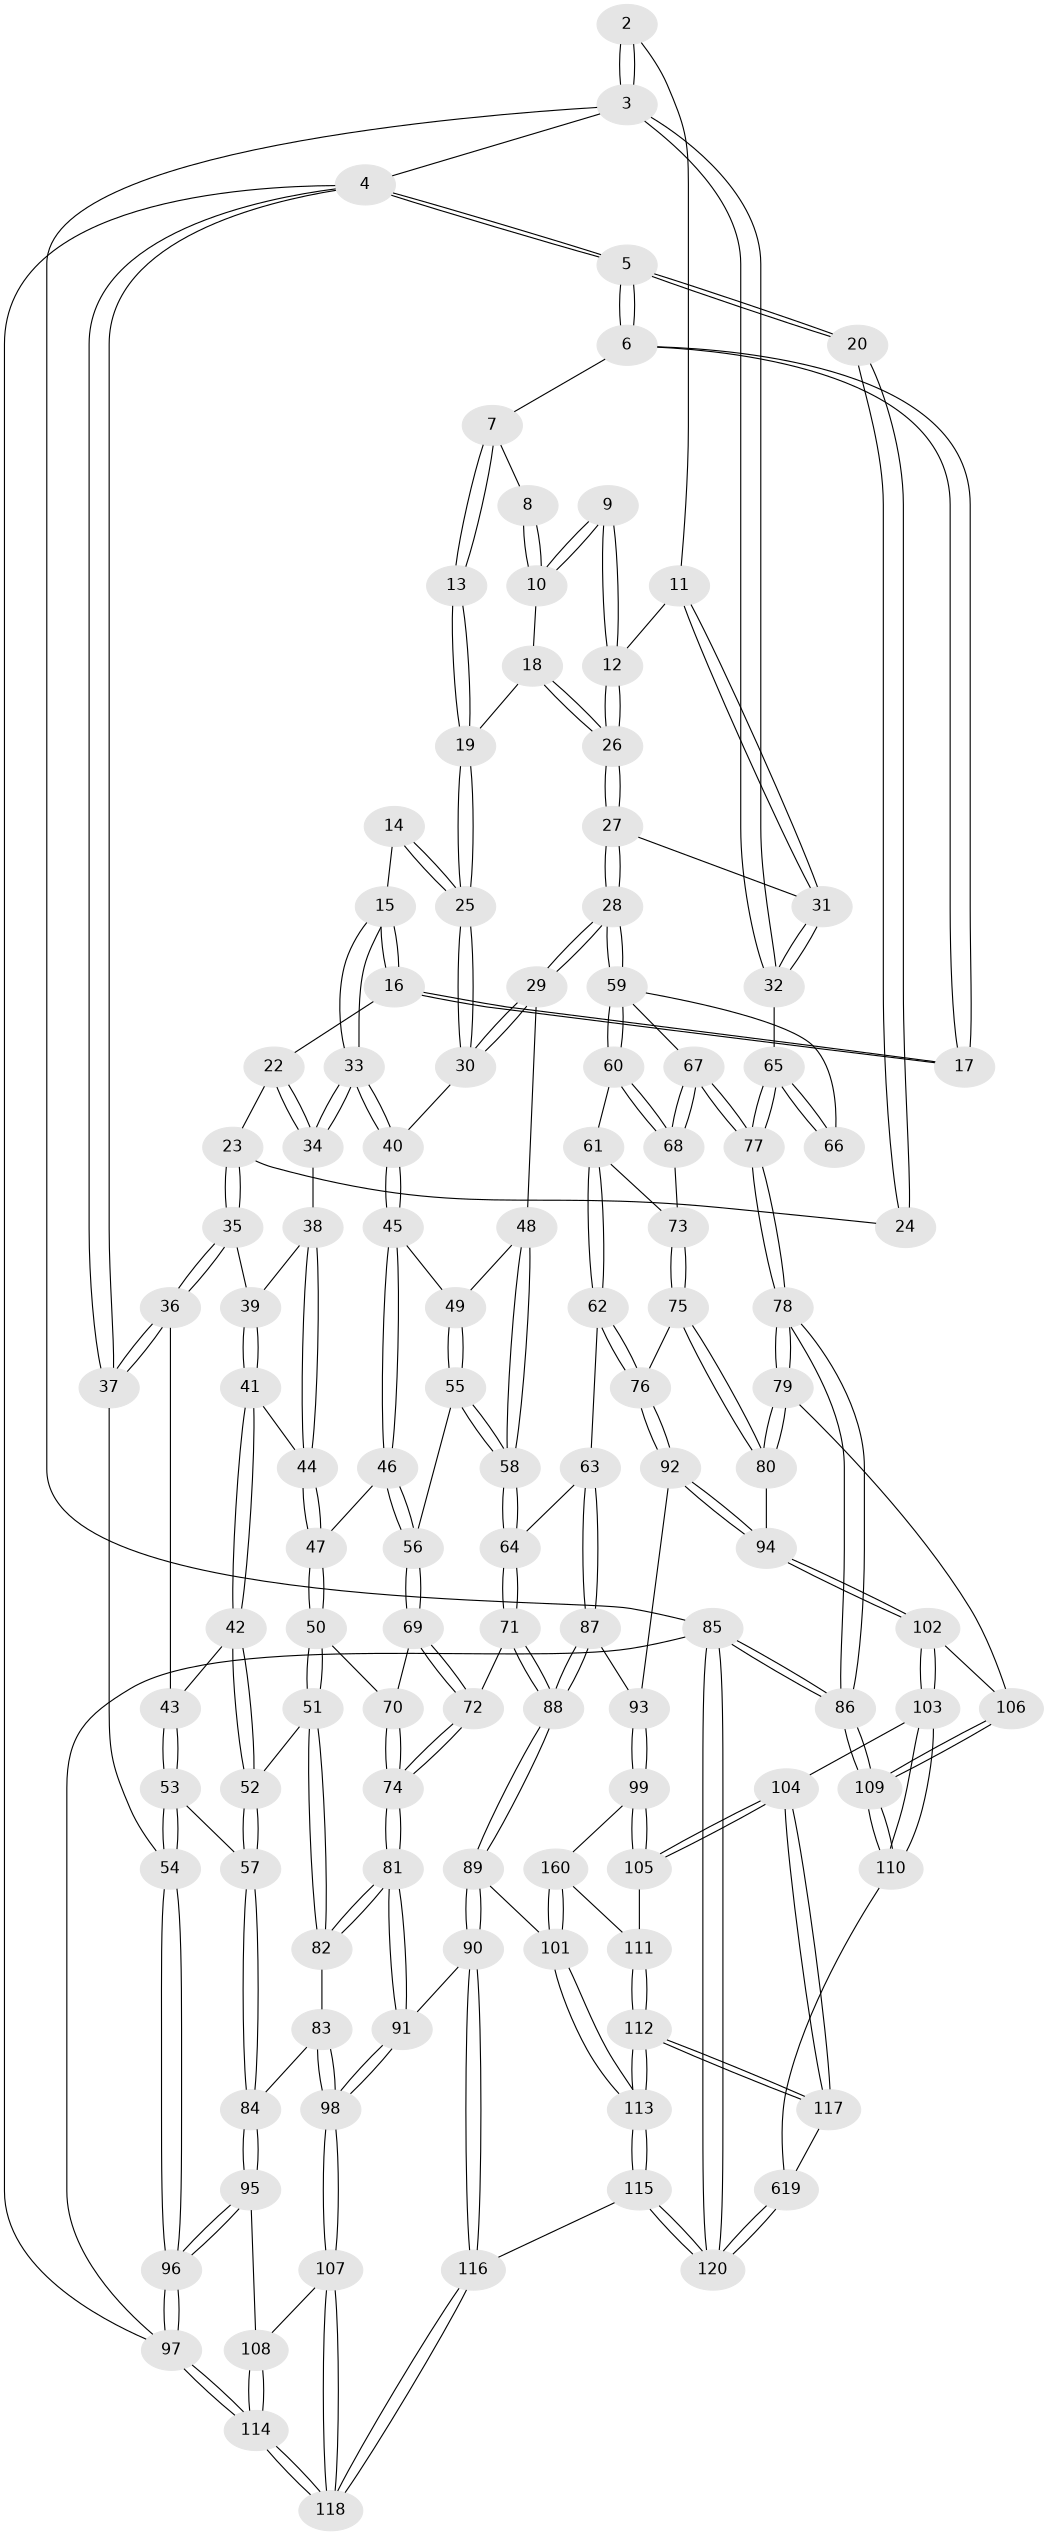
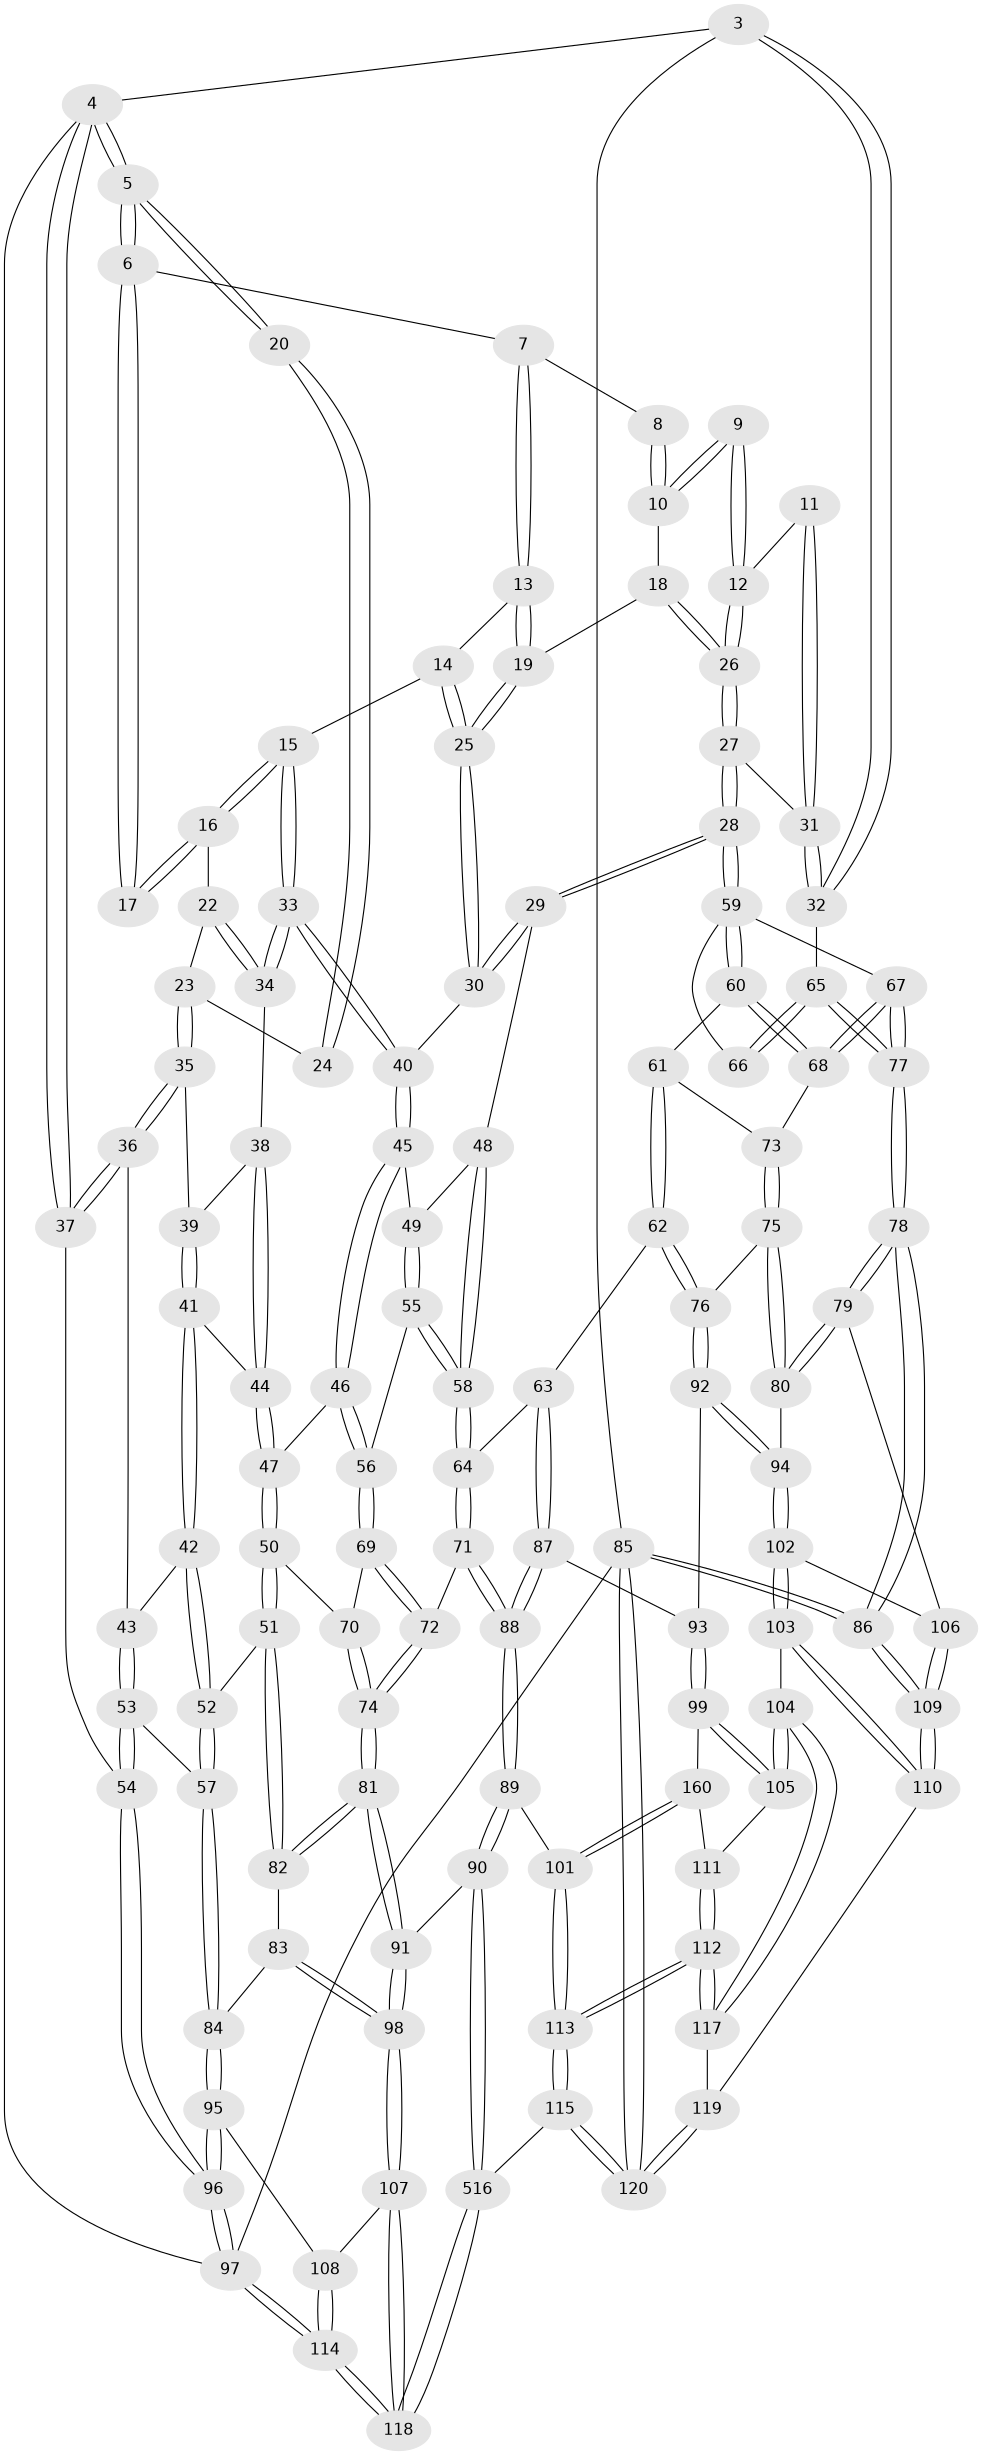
(627, 25) -> none
none -> (484, 626)
(786, 2190) -> (707, 2110)
(473, 2270) -> (478, 2190)
